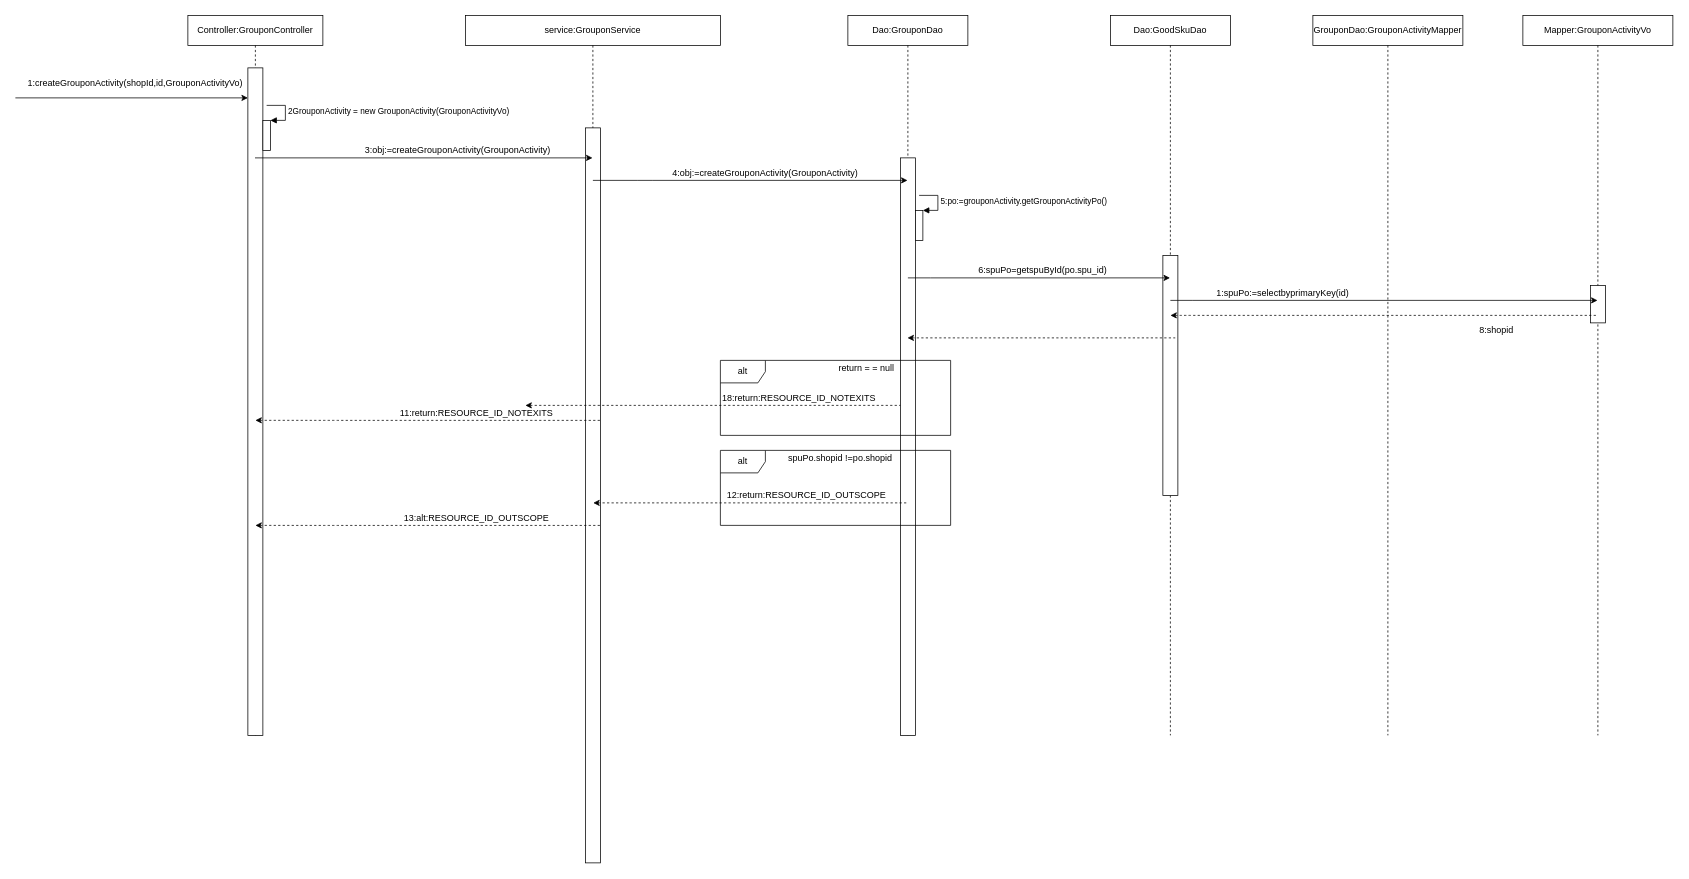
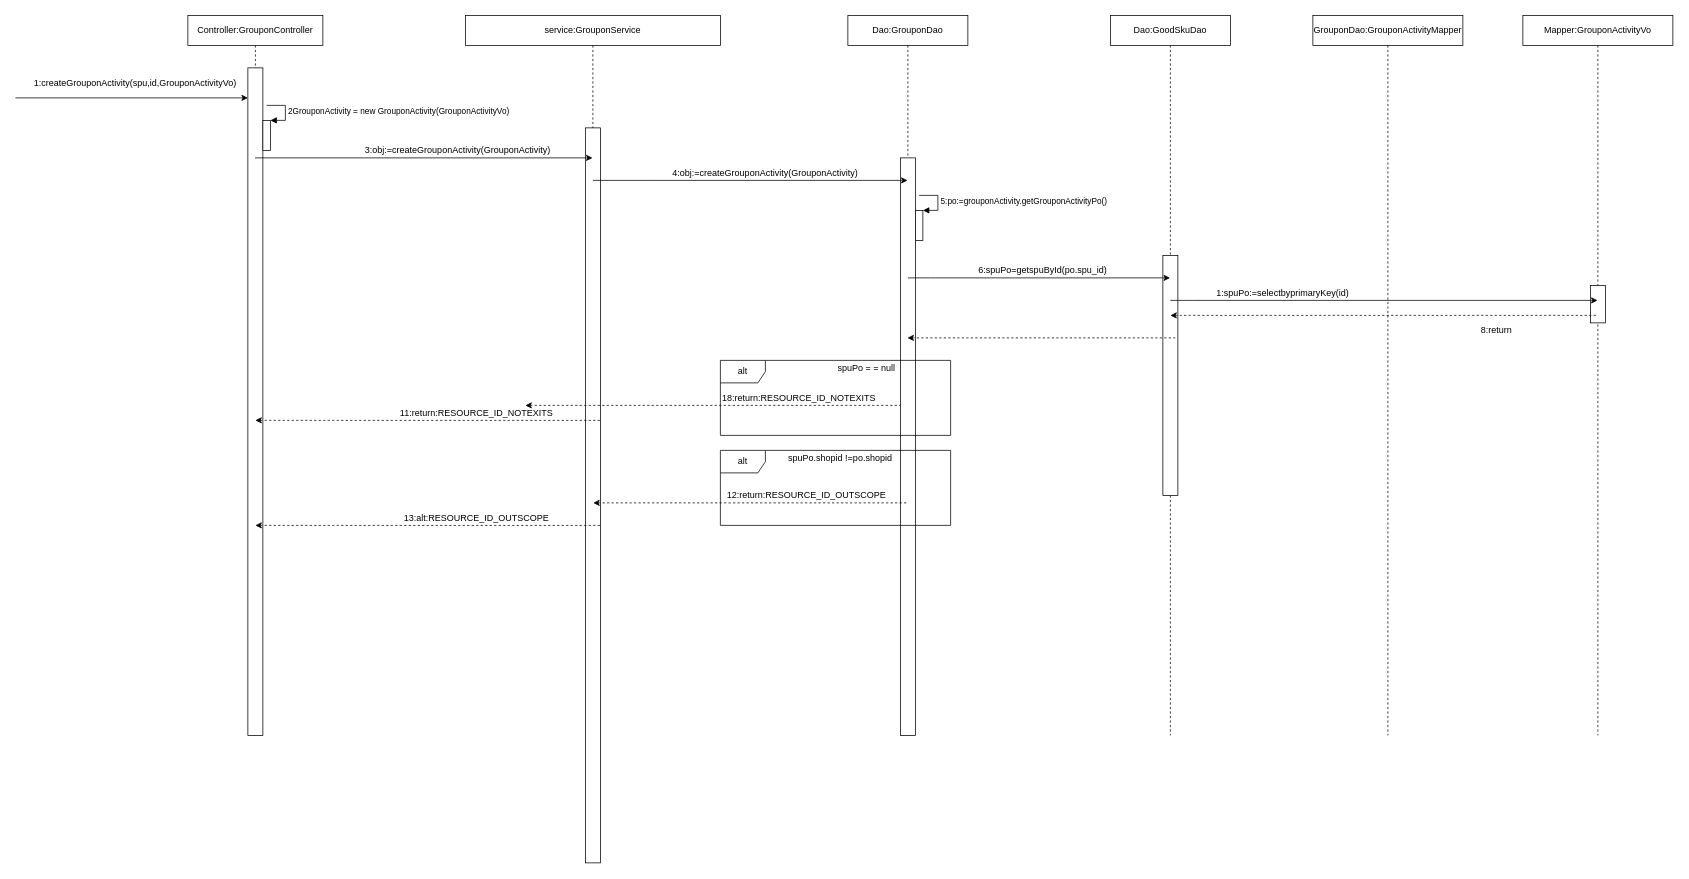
(135, 83) -> (135, 83)
(1497, 330) -> (1497, 330)
(867, 368) -> (867, 368)
